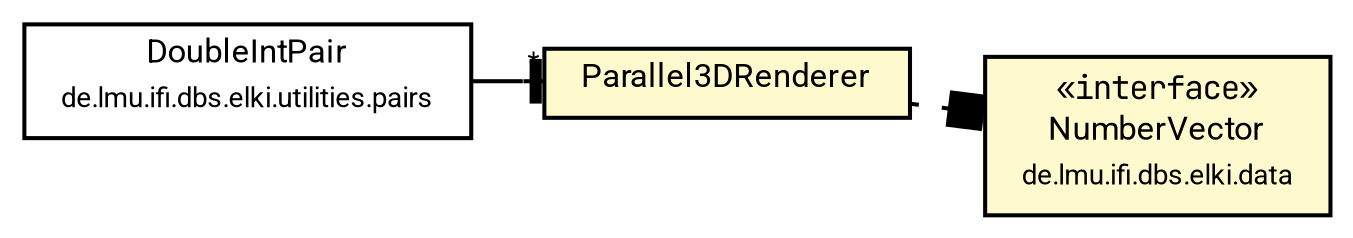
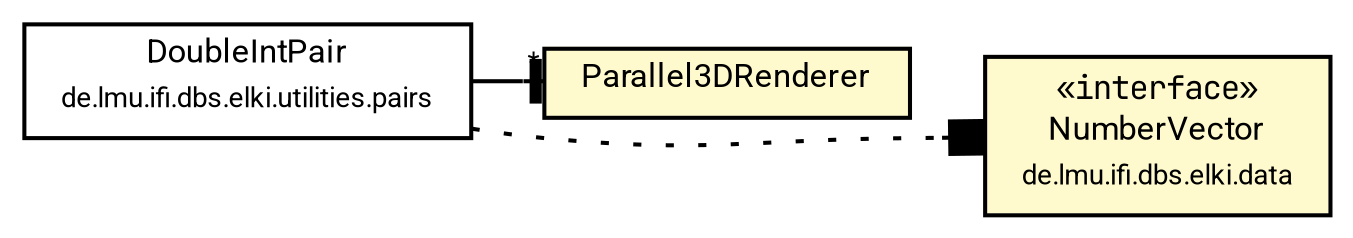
(926, 106) -> (706, 145)
